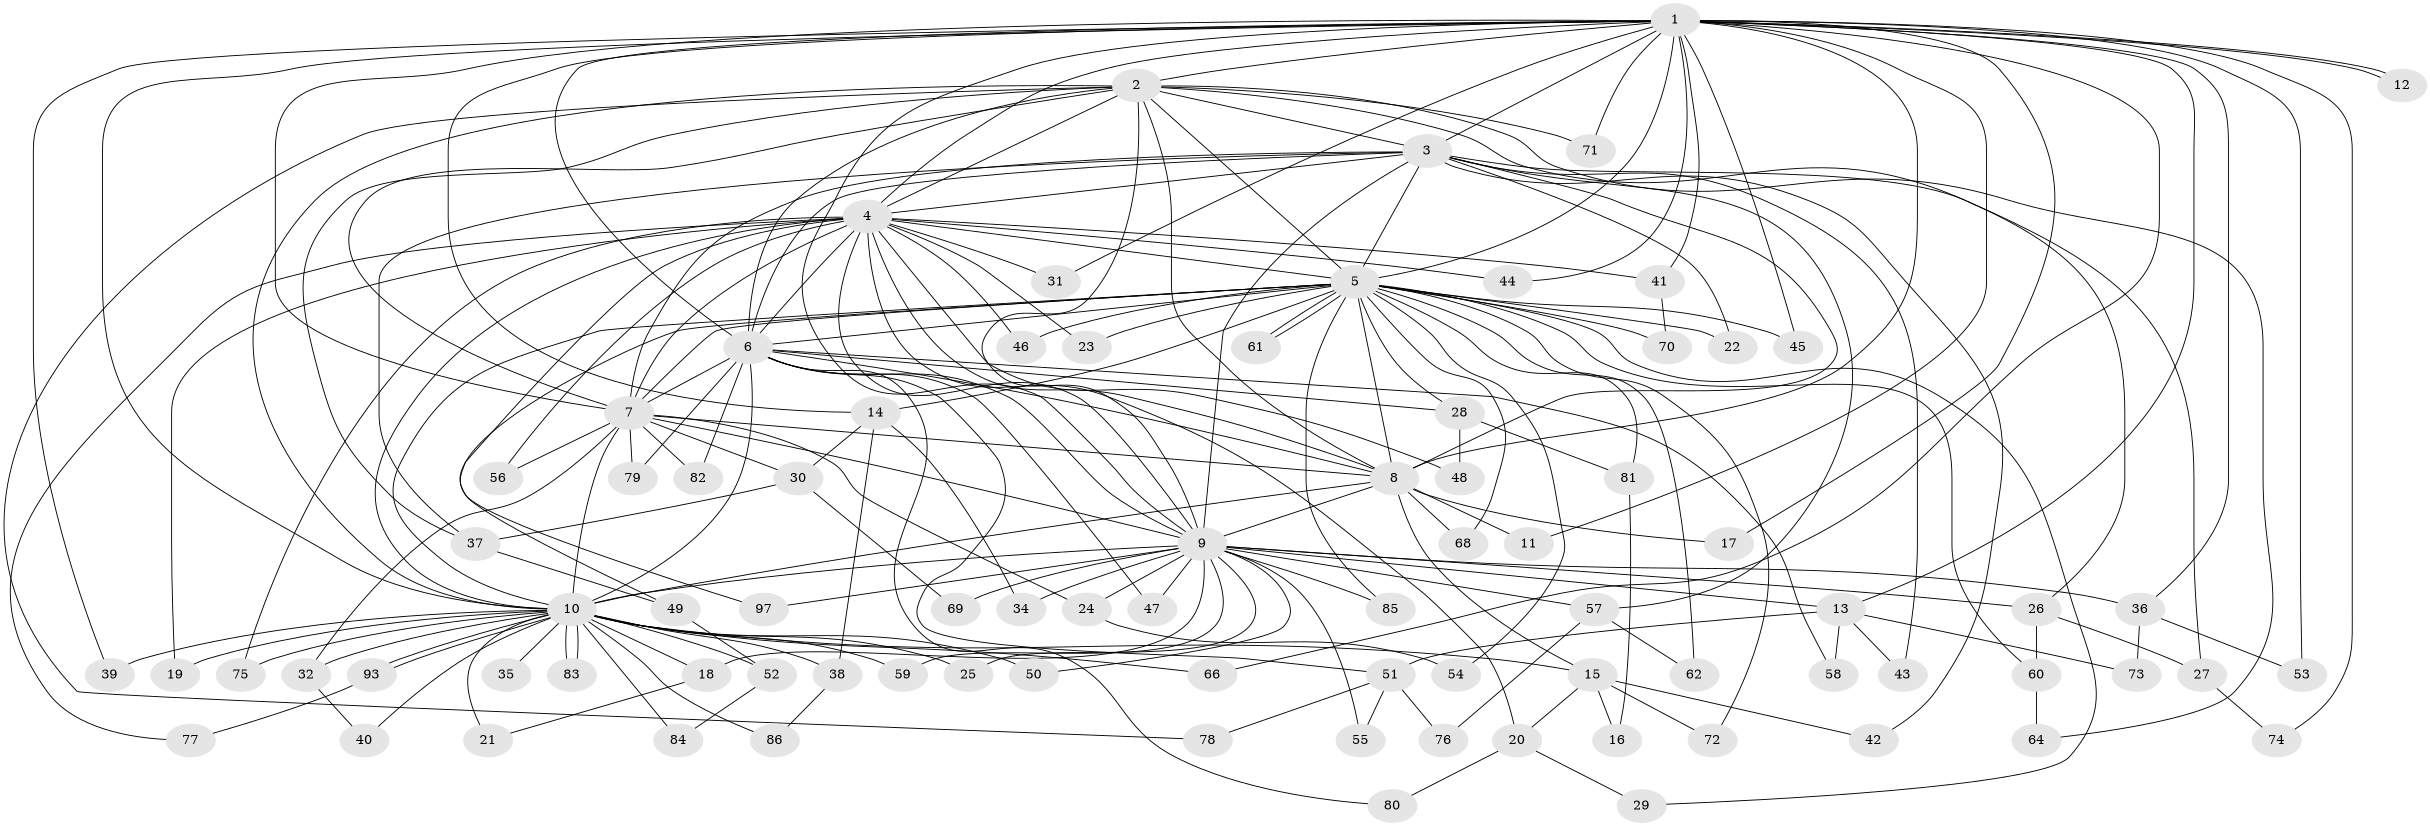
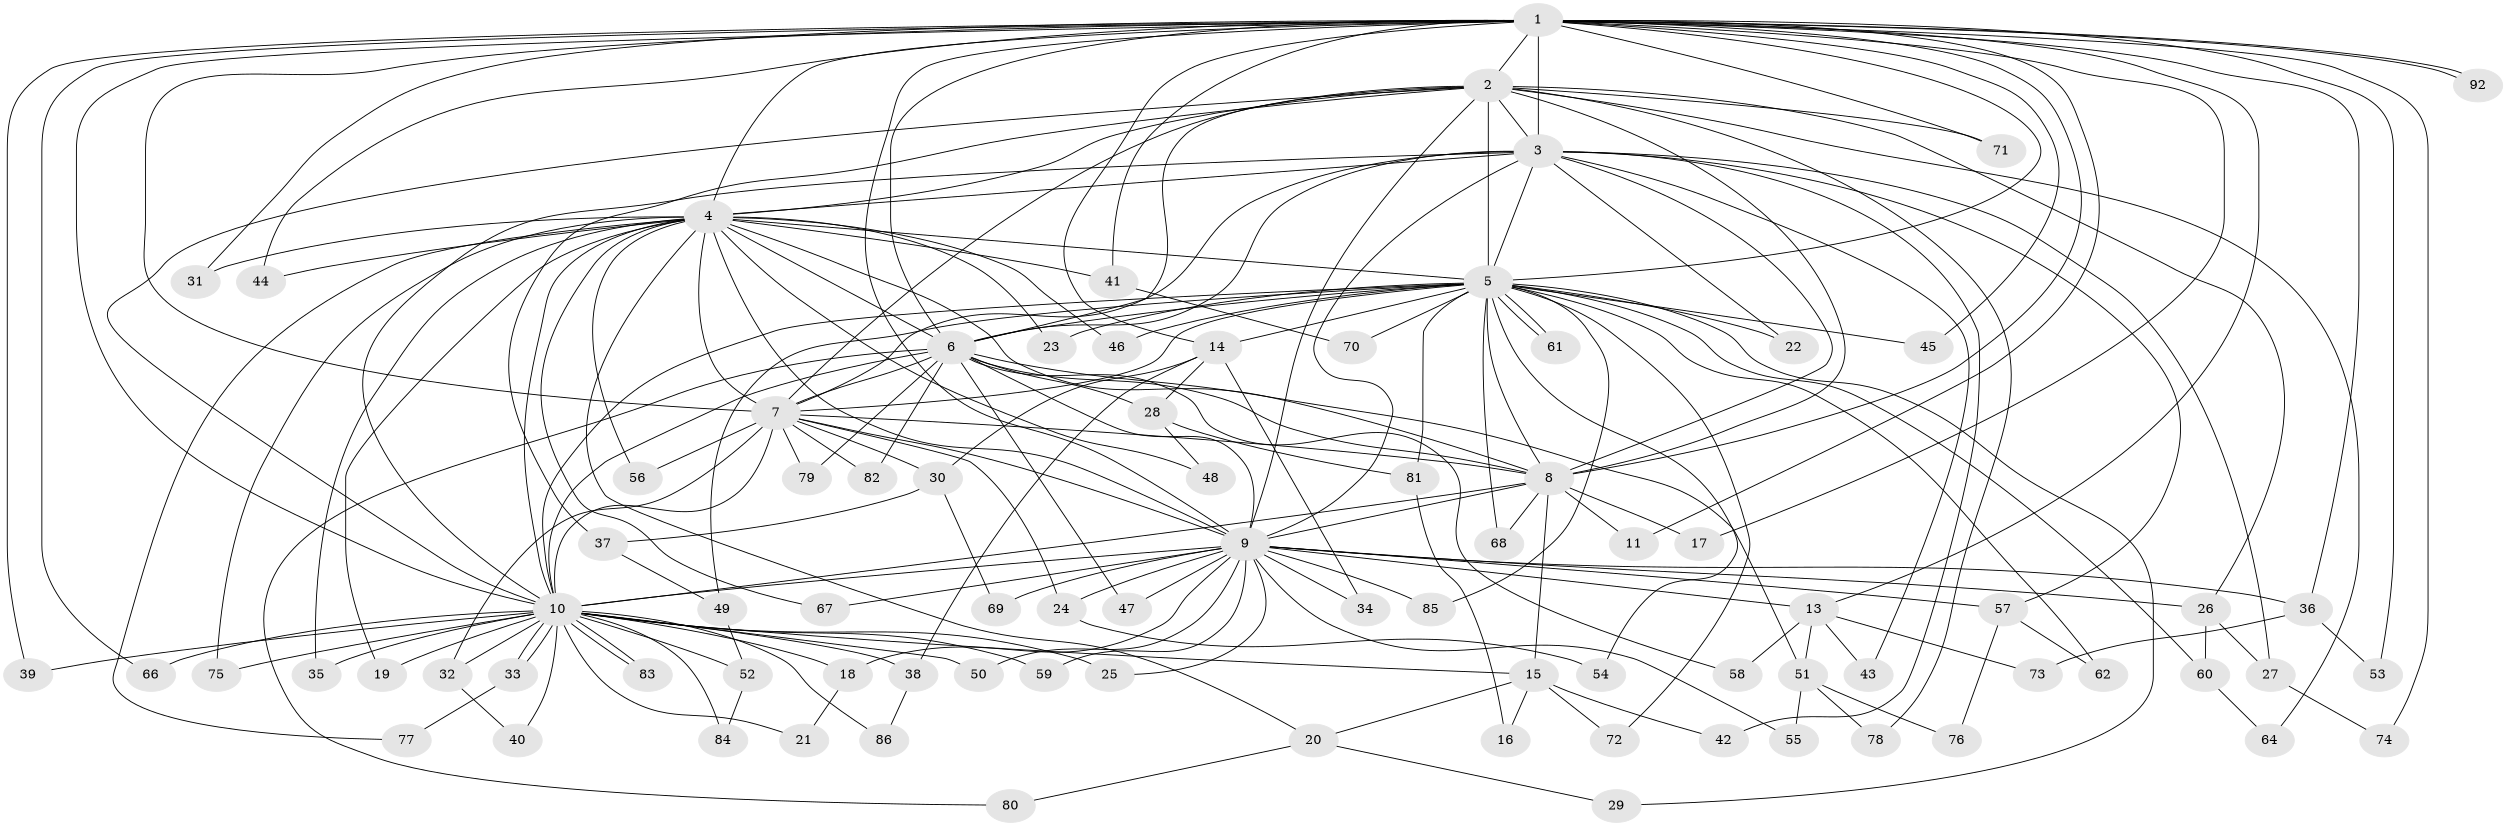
(2402, 86) -> (2478, 86)
(741, 186) -> (755, 190)
none -> (402, 354)
(1392, 357) -> (1186, 379)
(764, 610) -> (825, 610)
(372, 675) -> (513, 675)
